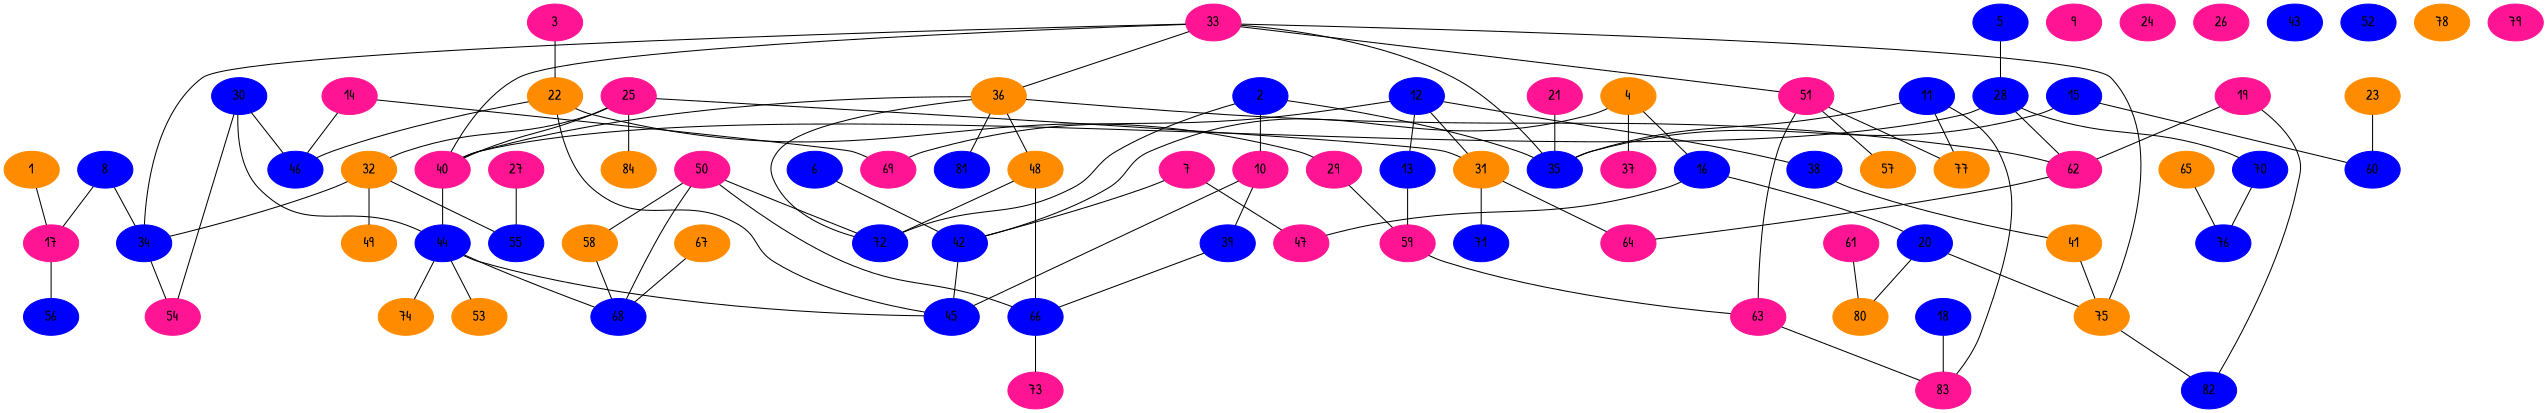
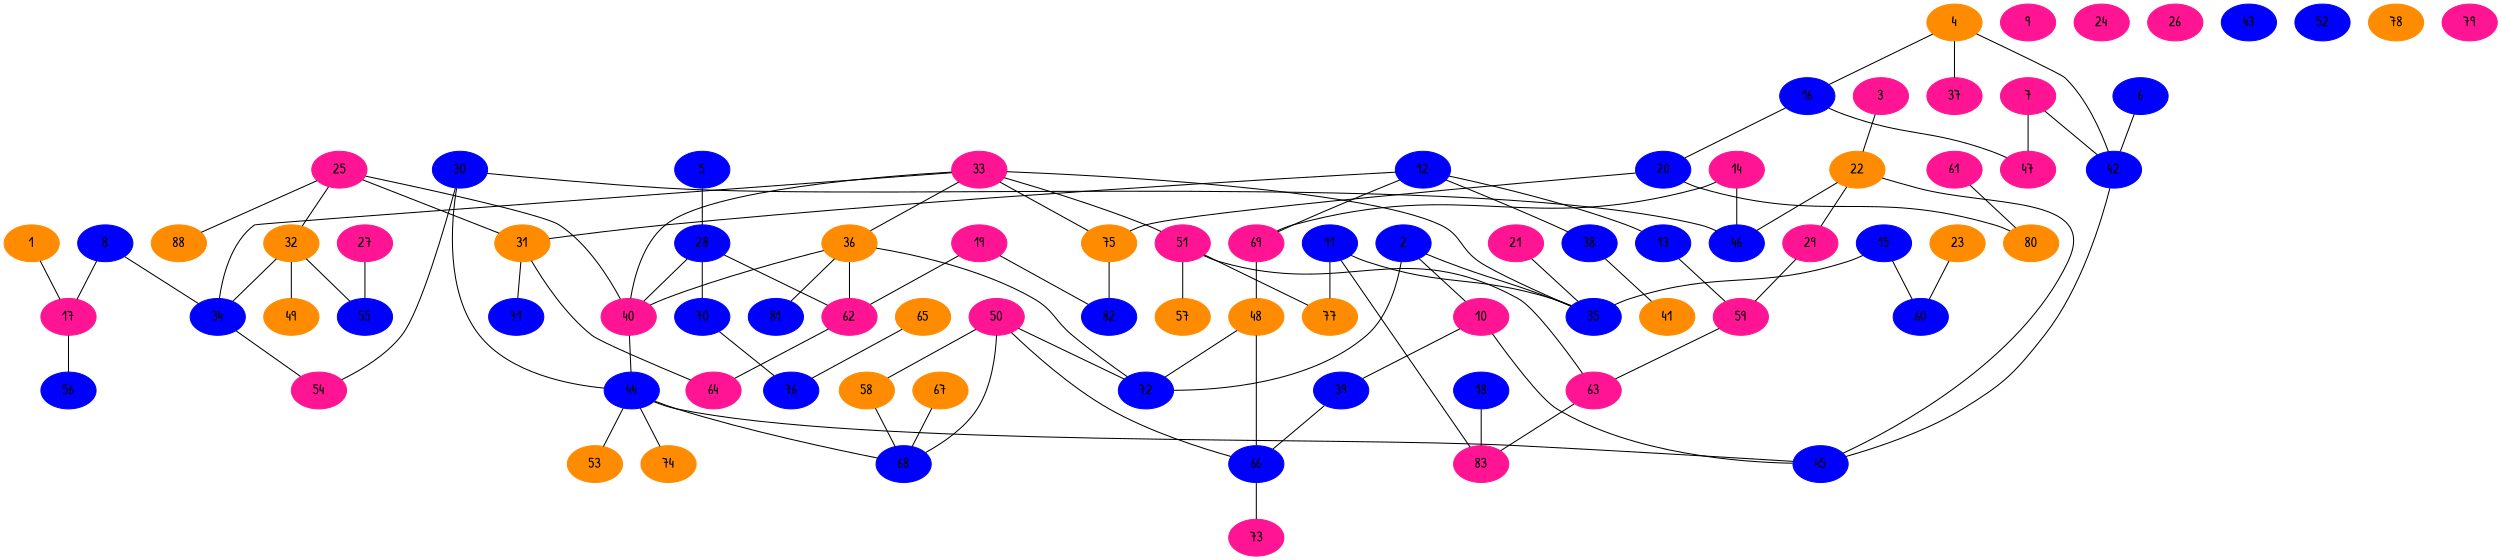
(1020, 138) -> (1256, 287)
(629, 170) -> (179, 243)
(2088, 280) -> none
